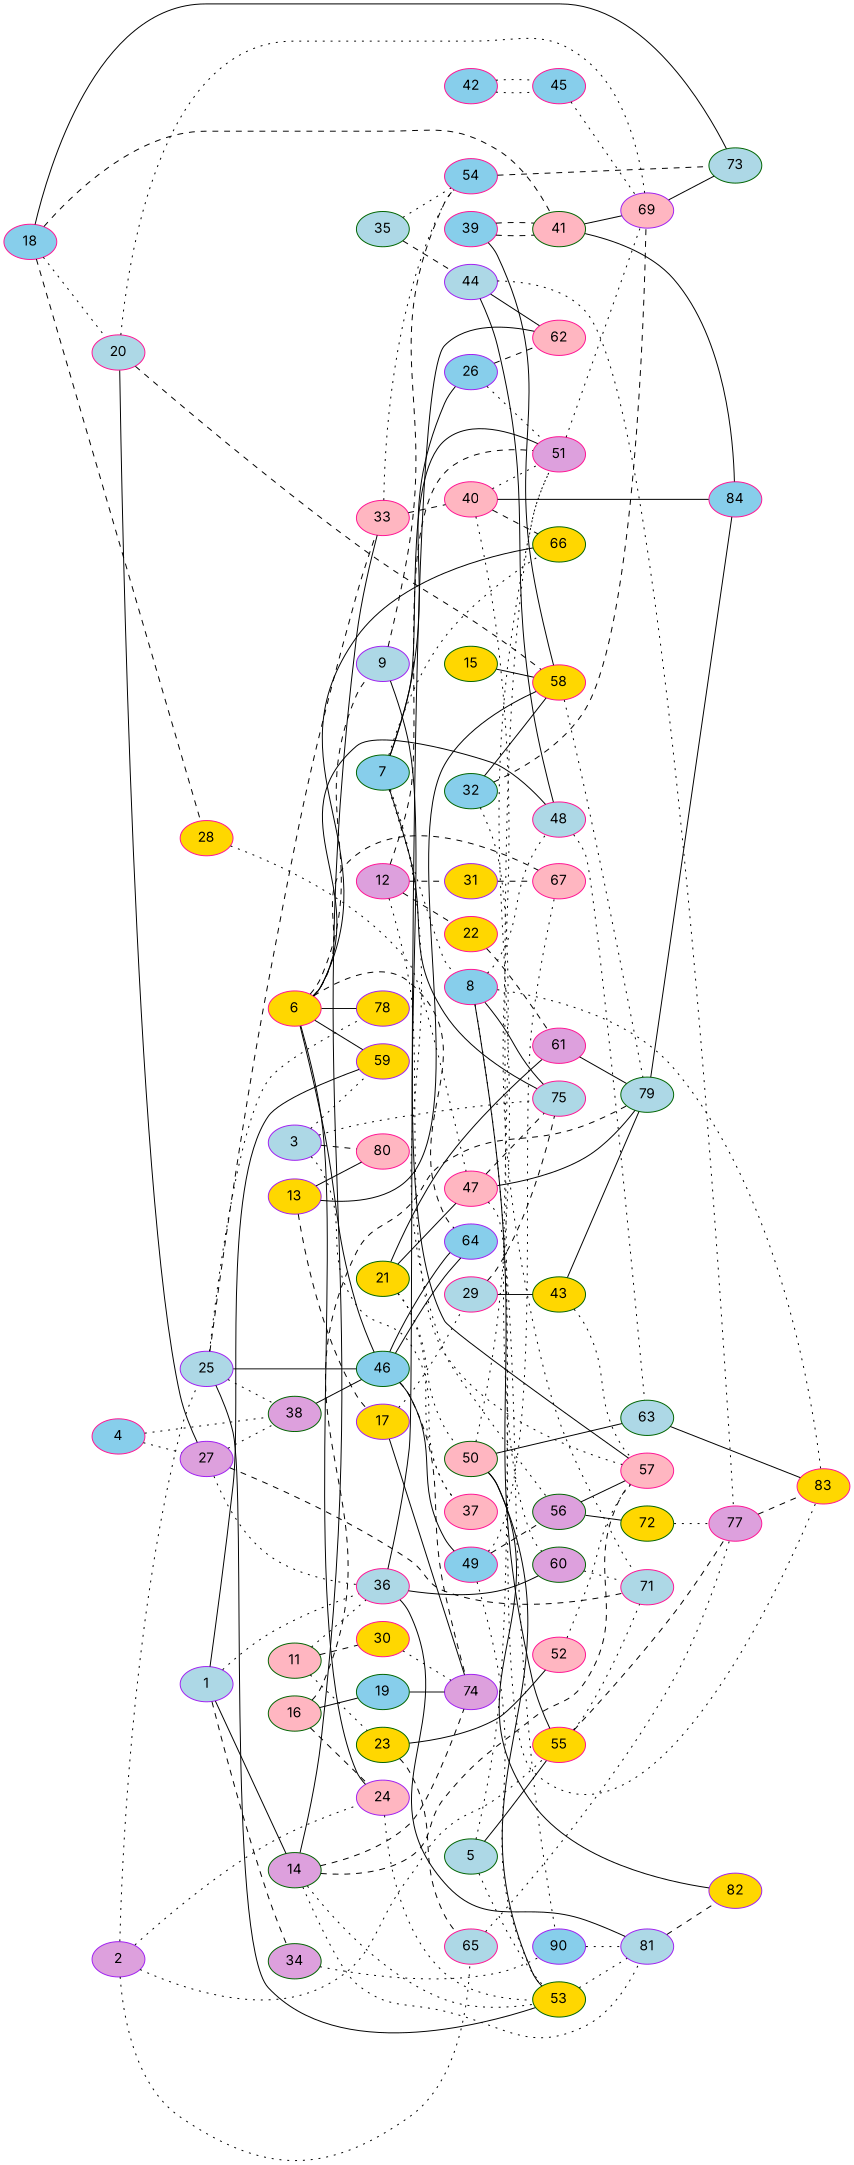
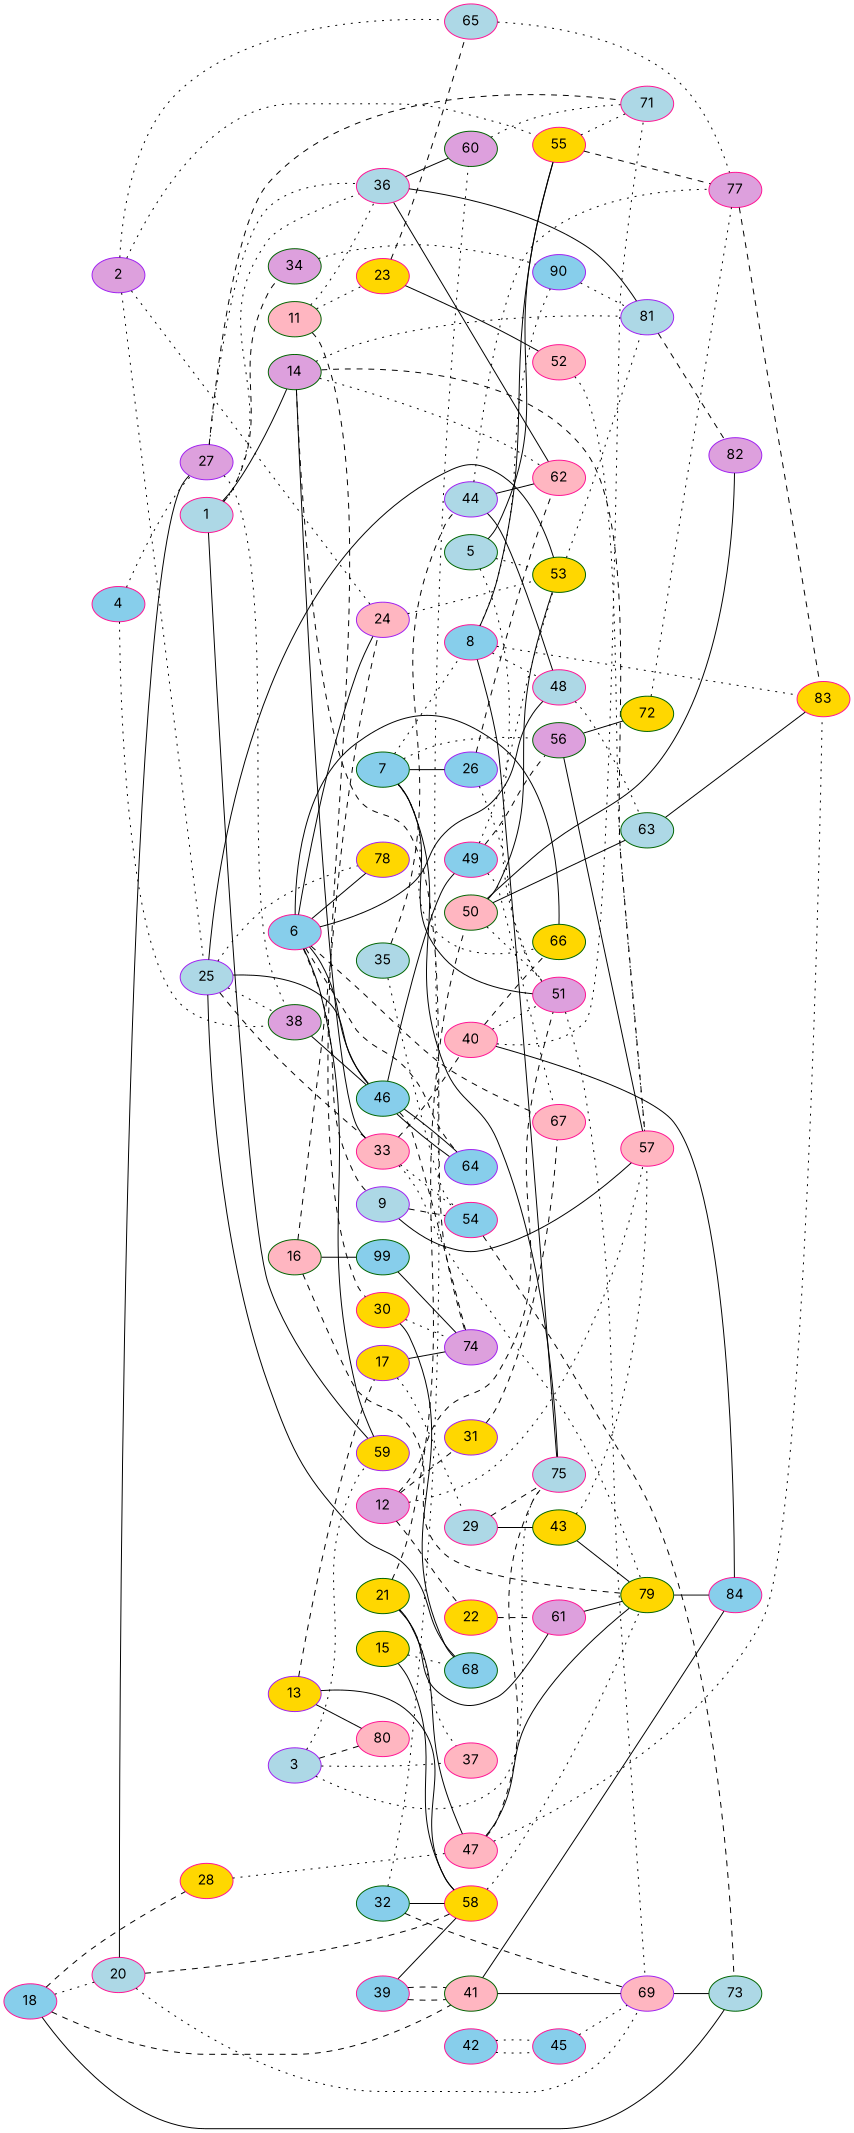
(295, 1009) -> (295, 932)
(647, 1095) -> (647, 1595)
none -> (531, 1366)
(435, 1405) -> (432, 1256)
none -> (471, 1670)
(207, 1684) -> (207, 515)
(383, 1692) -> (383, 1257)
(383, 1745) -> (383, 276)
(735, 1891) -> (735, 455)
(393, 1971) -> (433, 414)
